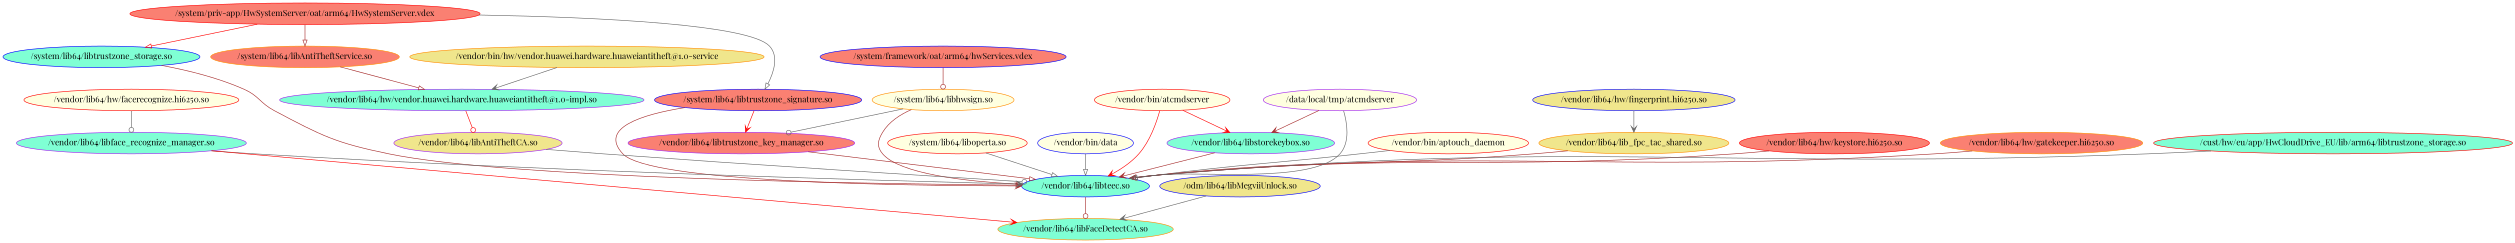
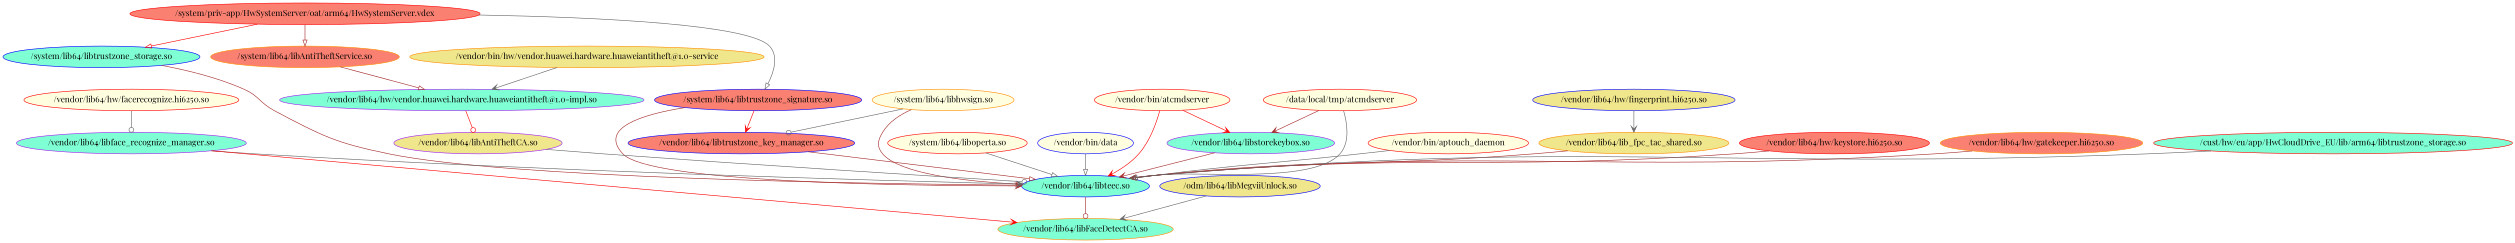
(943, 57) -> none
(1340, 100) -> (1340, 100)
(741, 143) -> (741, 143)
